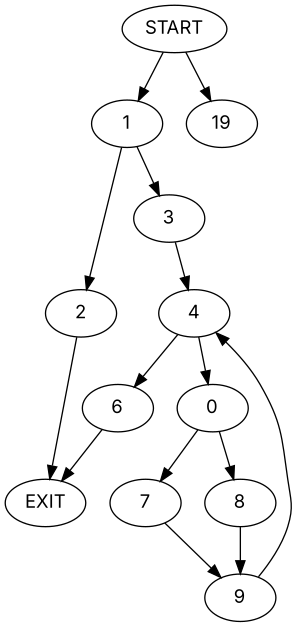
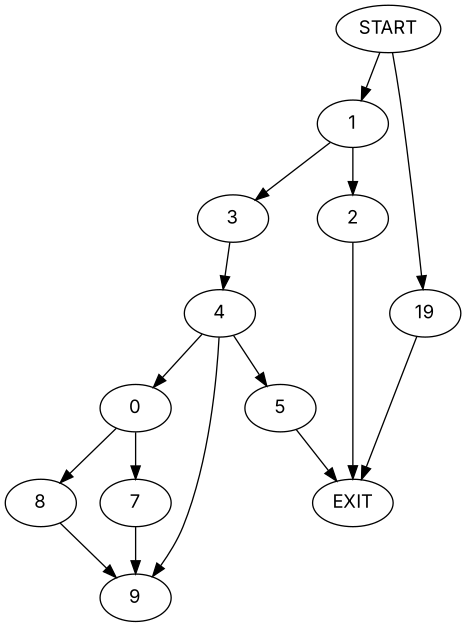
none -> (392, 402)
(118, 408) -> (280, 408)
(284, 456) -> (204, 455)
